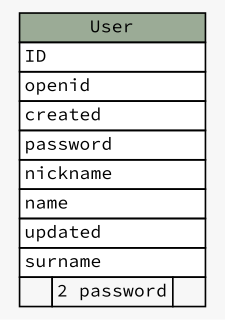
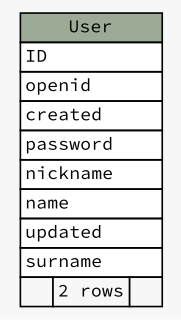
(113, 291) -> (91, 291)
